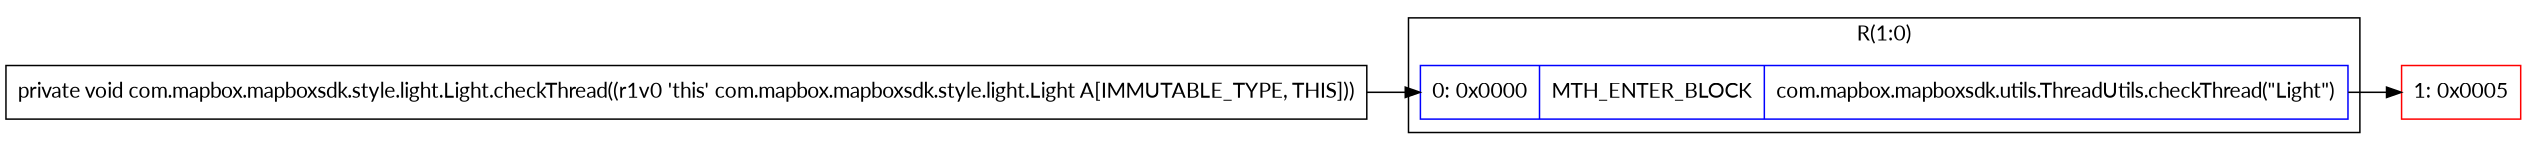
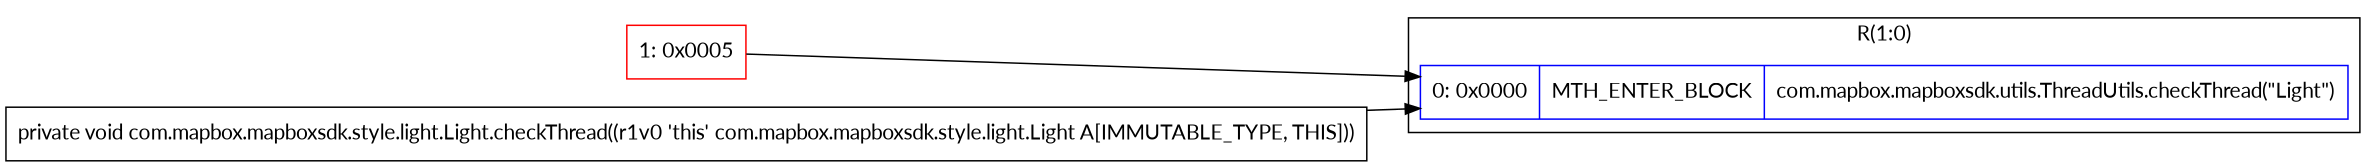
(2369, 92) -> (1076, 65)
